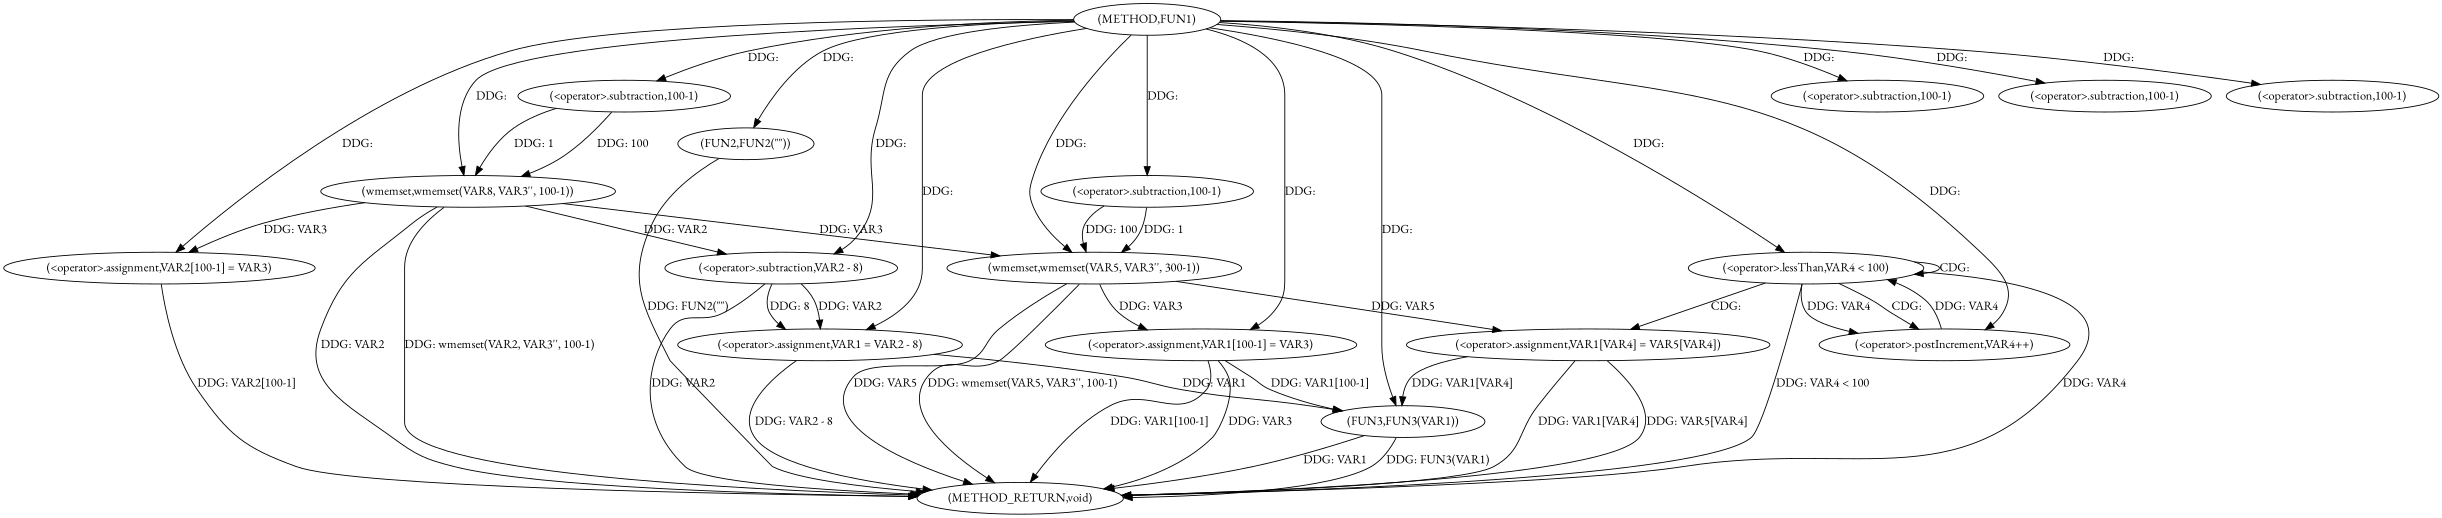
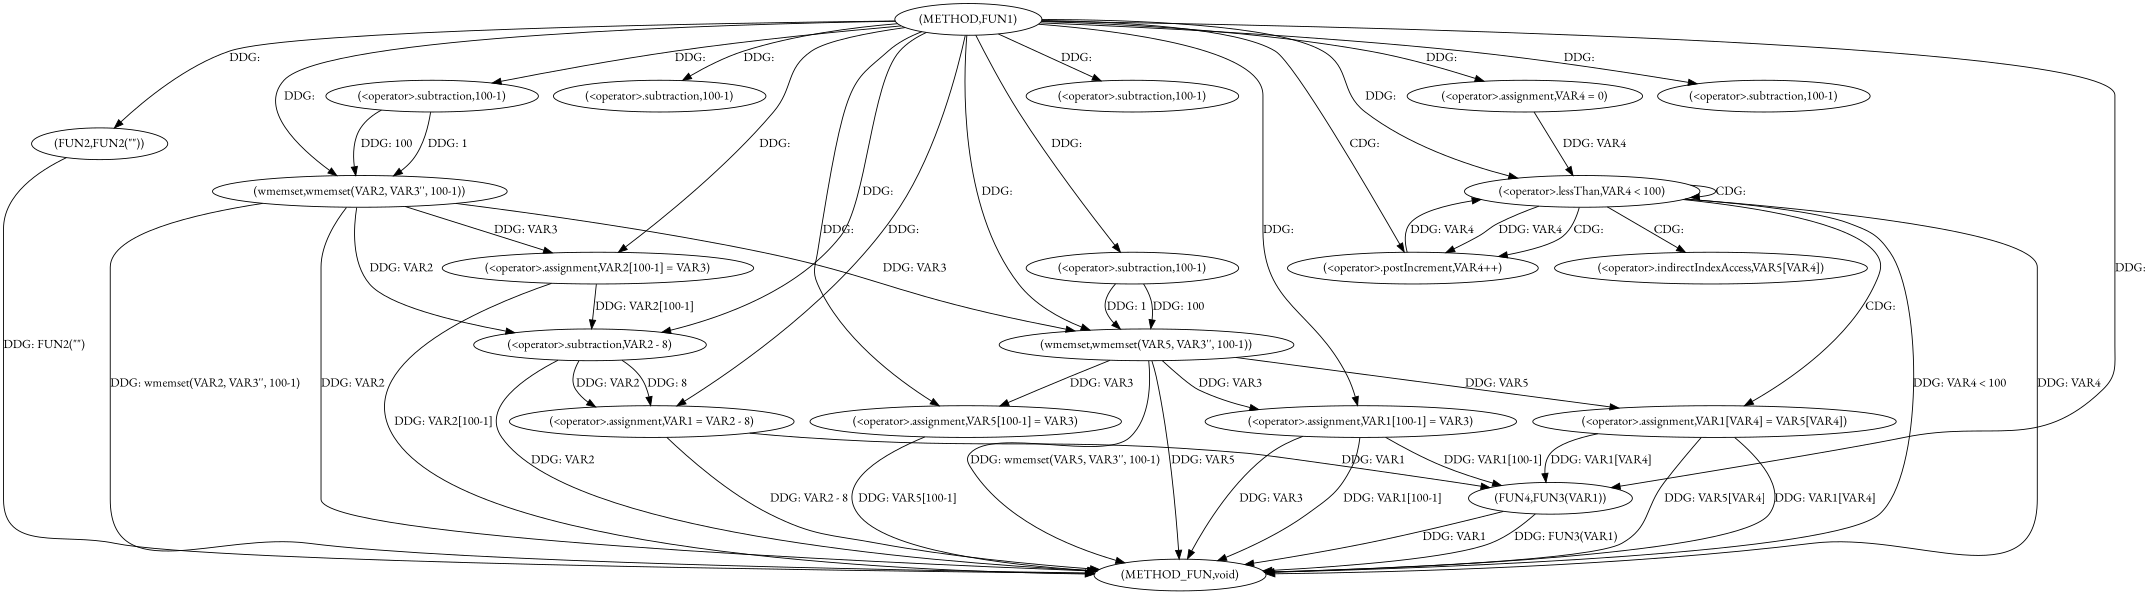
none -> (1525, 96)
(468, 191) -> (360, 191)
(1947, 191) -> (1366, 144)
(1094, 268) -> (1147, 345)
none -> (1711, 268)
none -> (594, 302)
none -> (966, 422)
(1403, 422) -> (1550, 498)
(1020, 498) -> (1180, 575)
